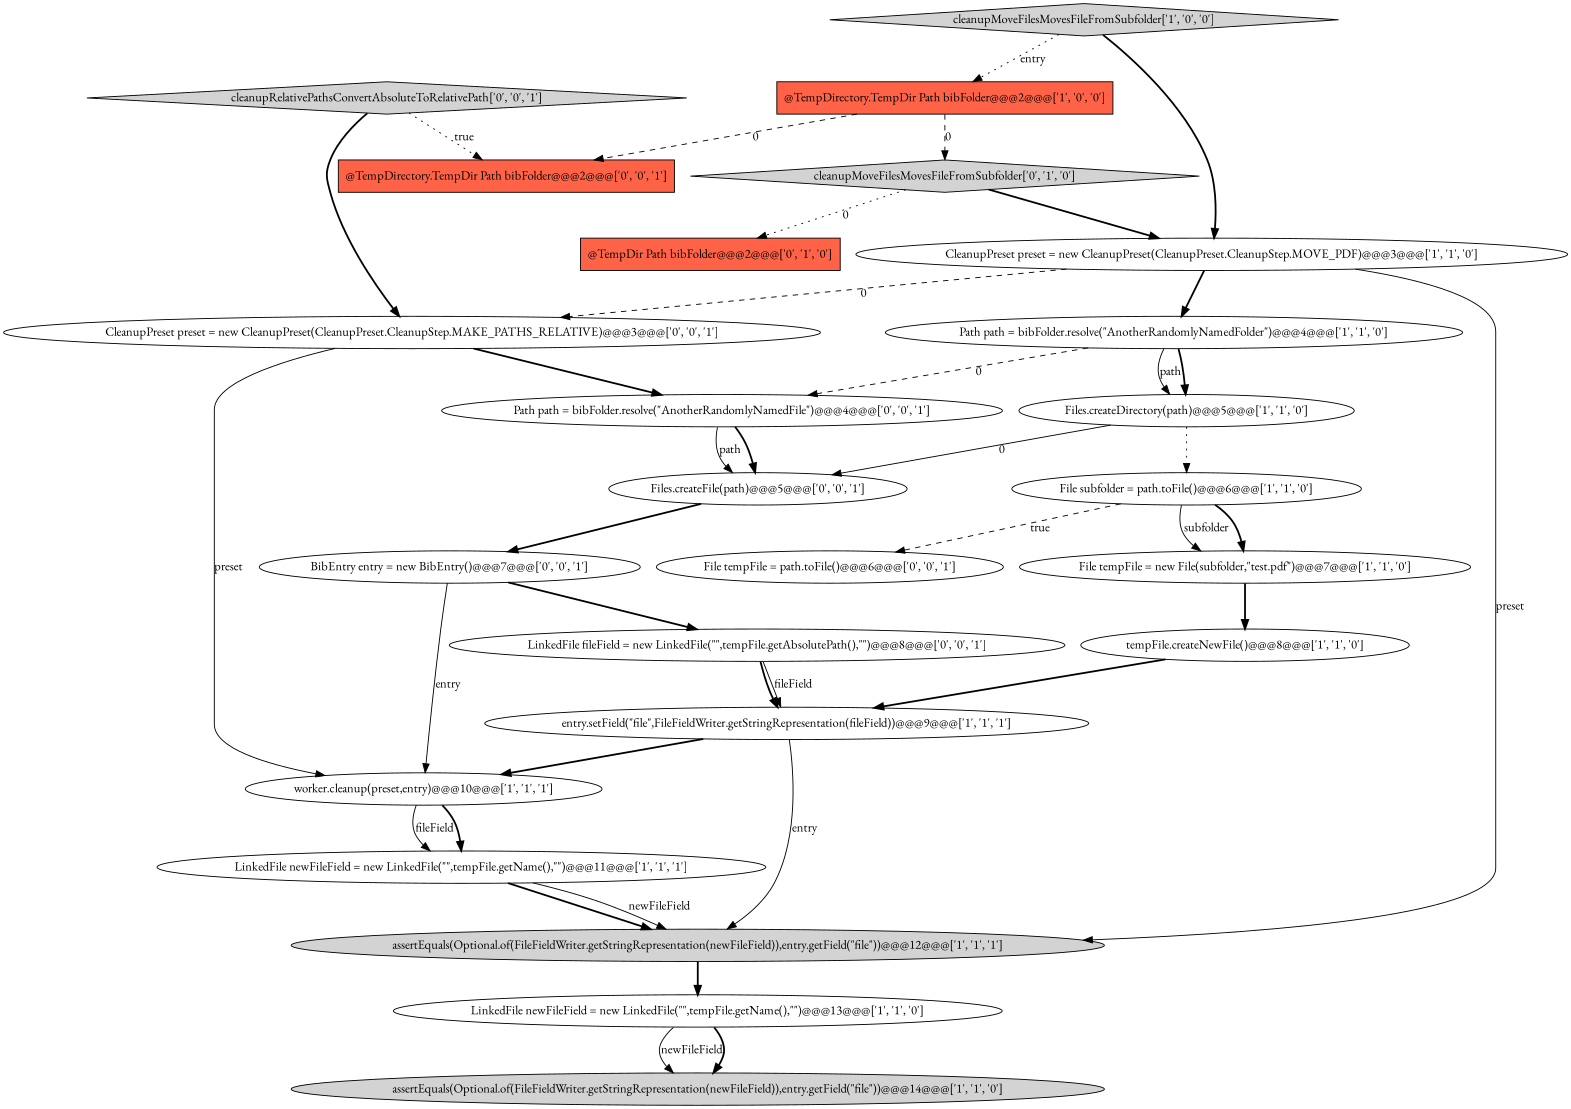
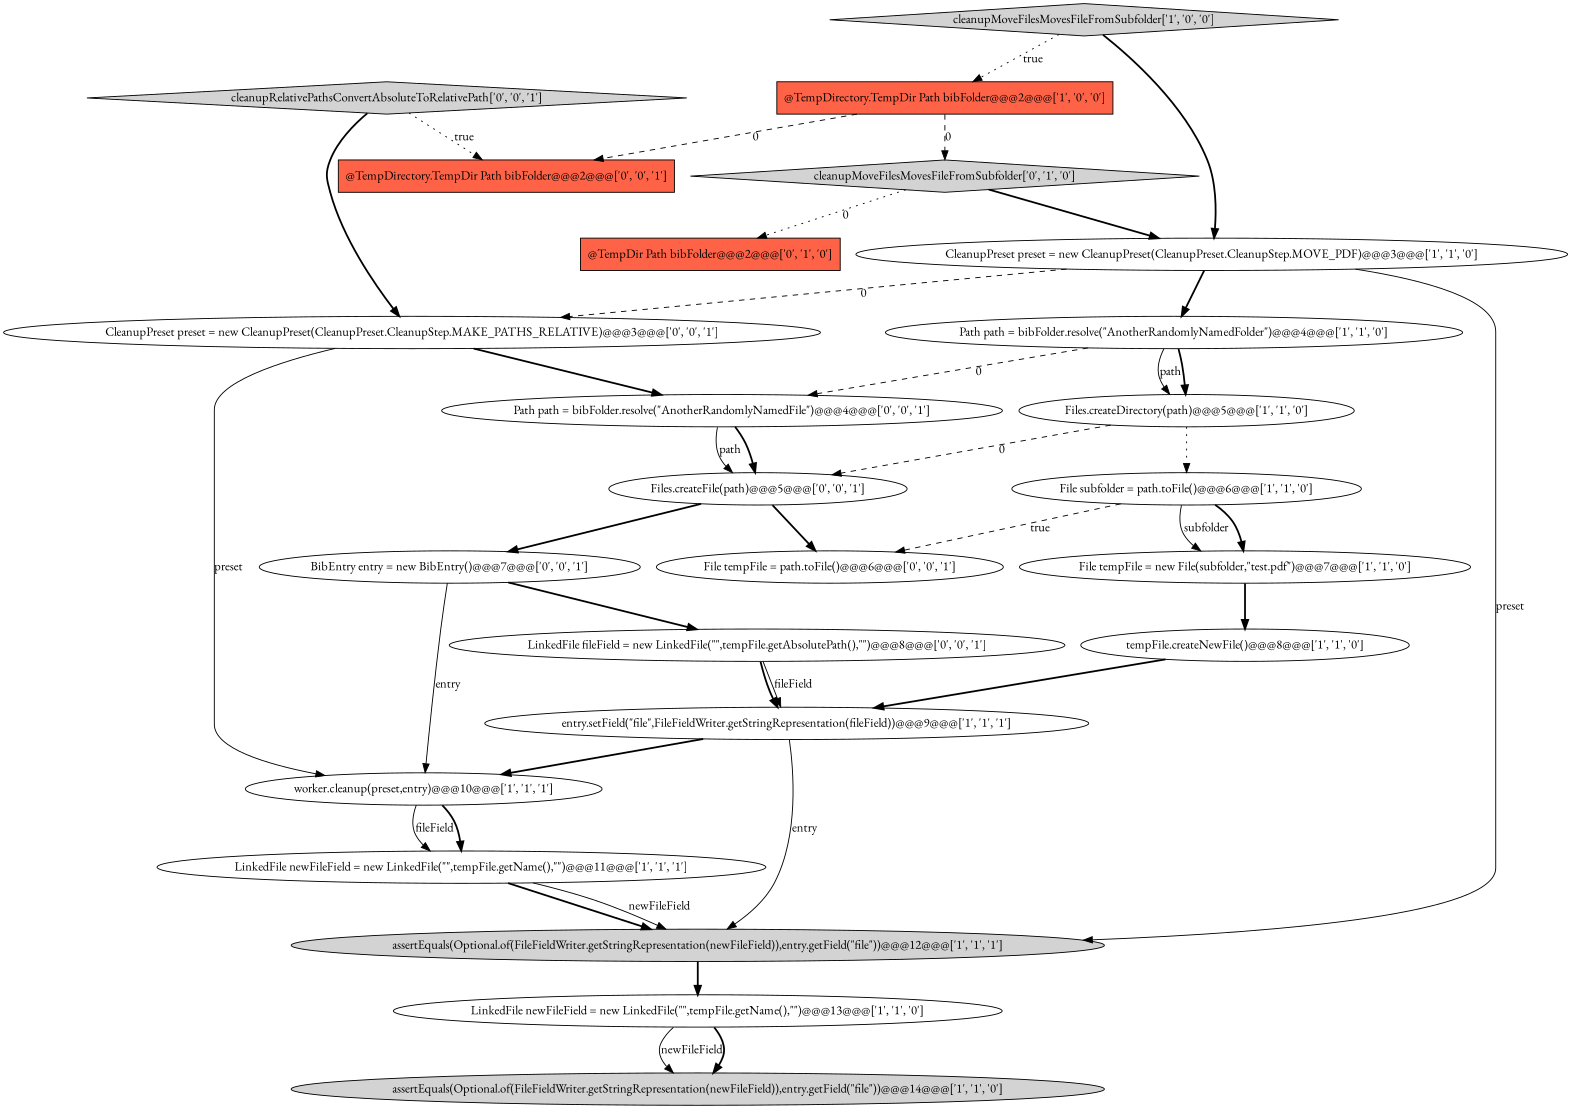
(1033, 59) -> (1033, 59)
(976, 449) -> (976, 449)
none -> (791, 525)
